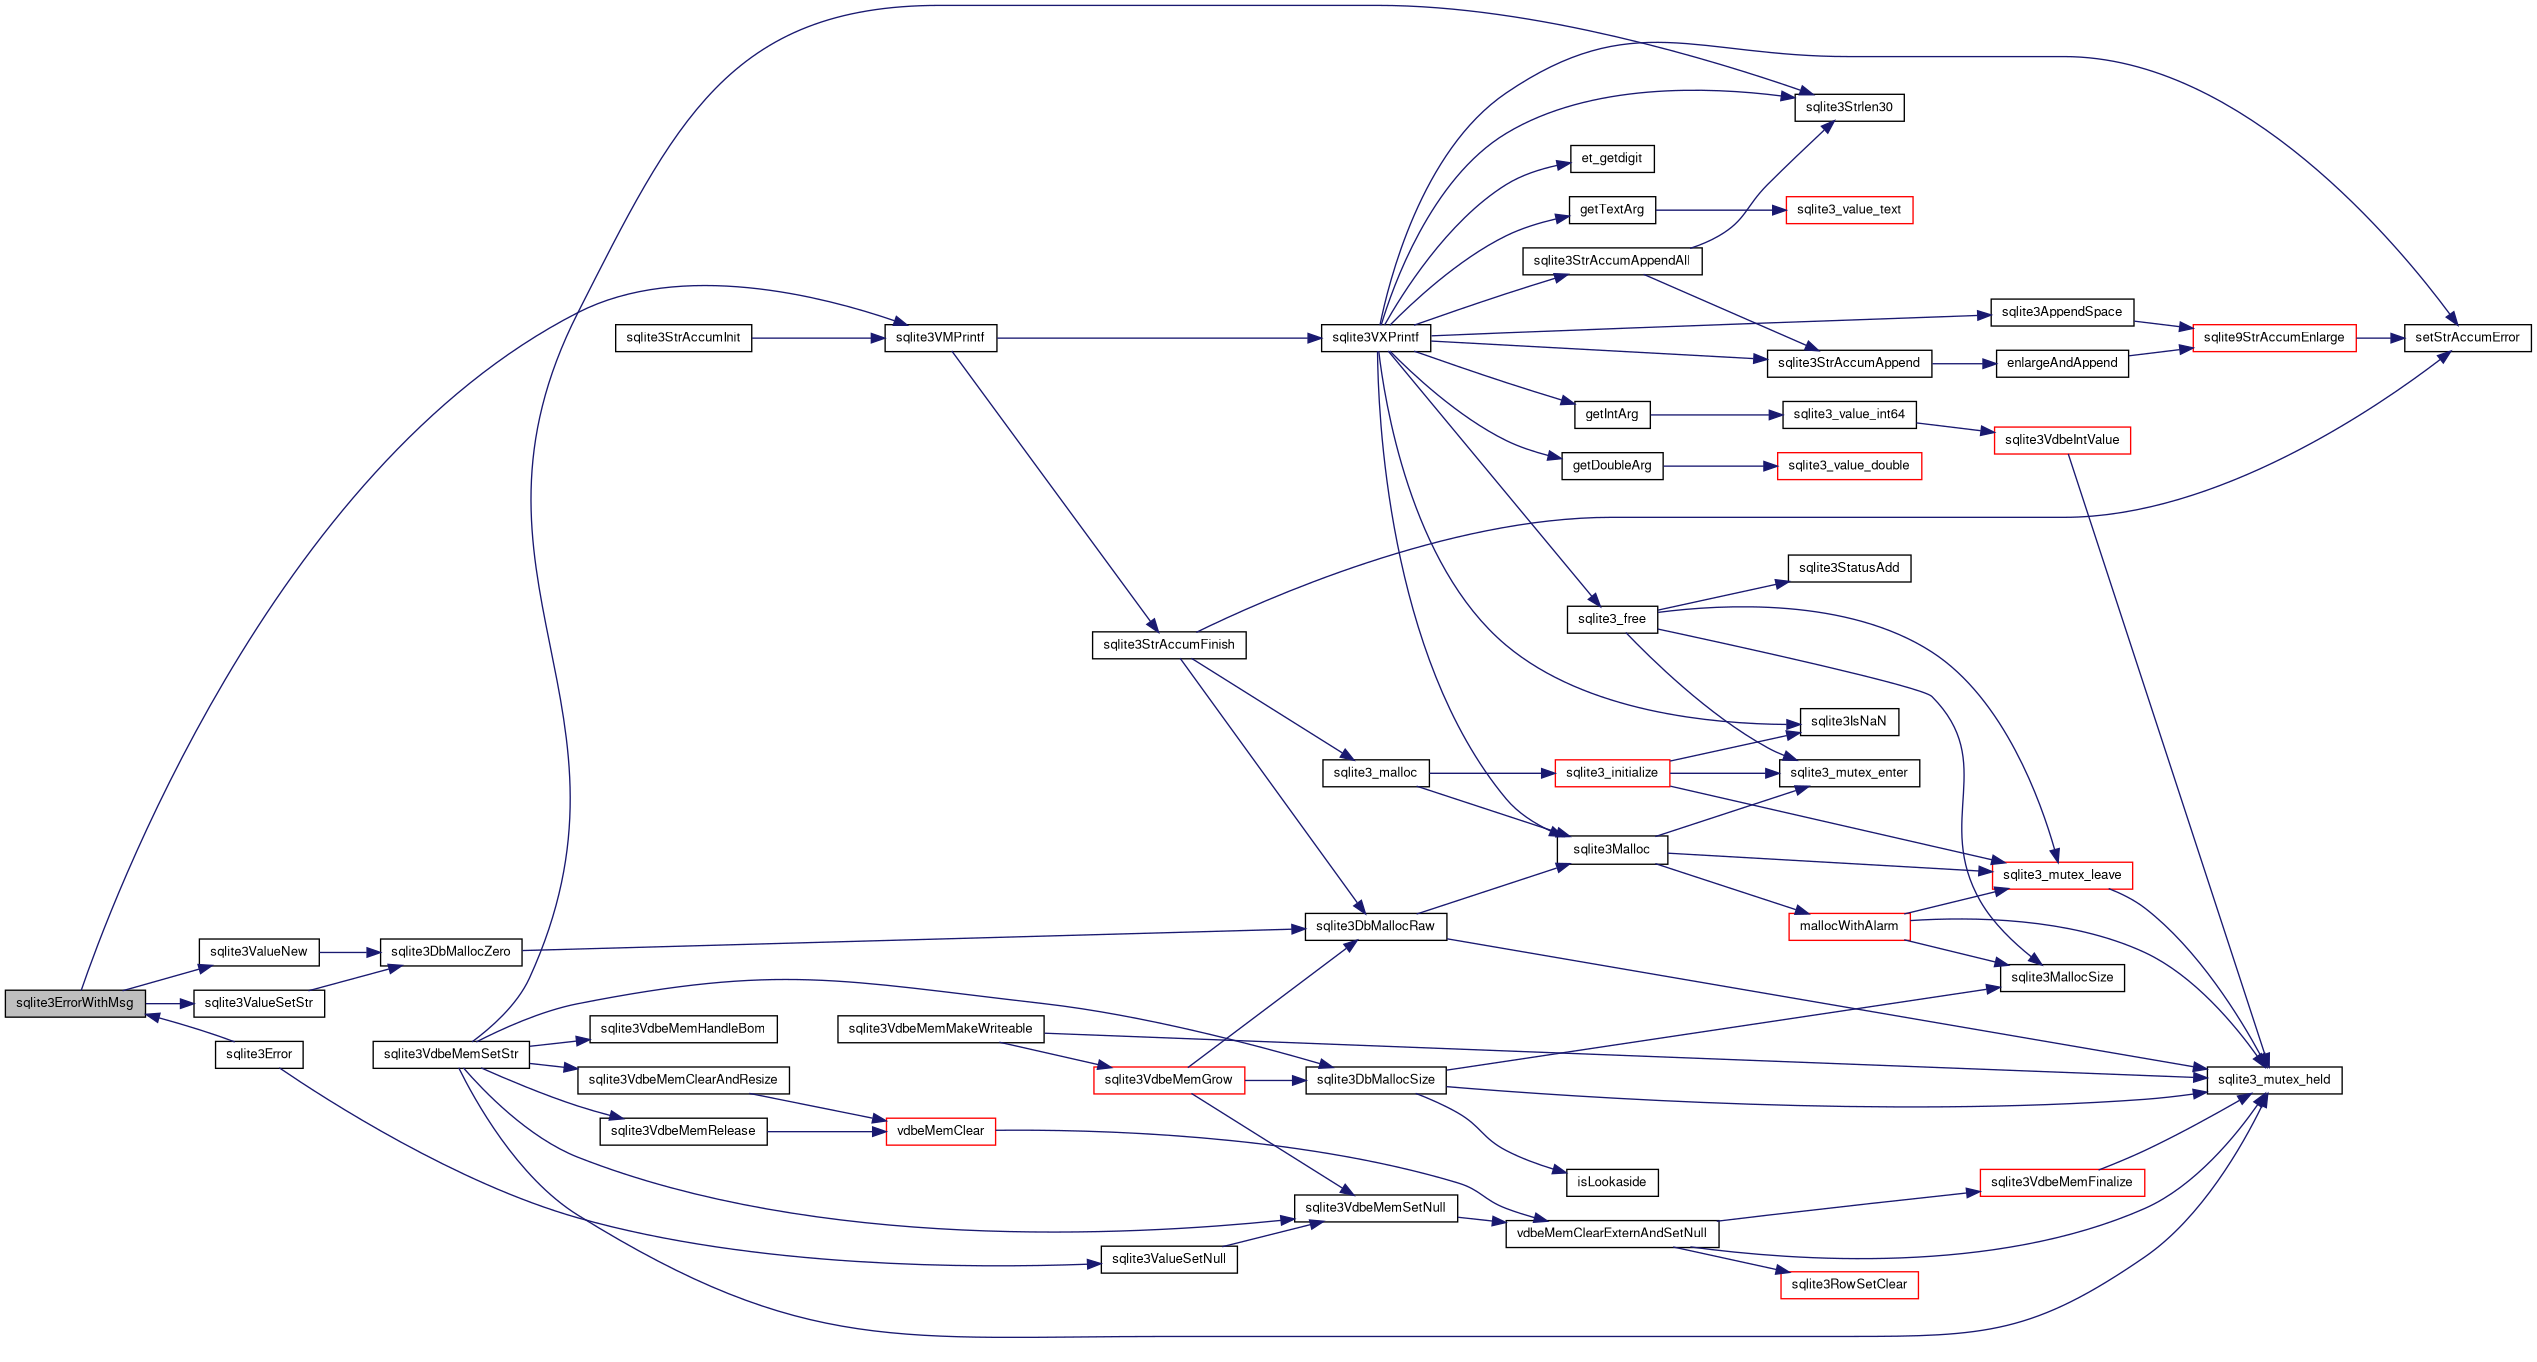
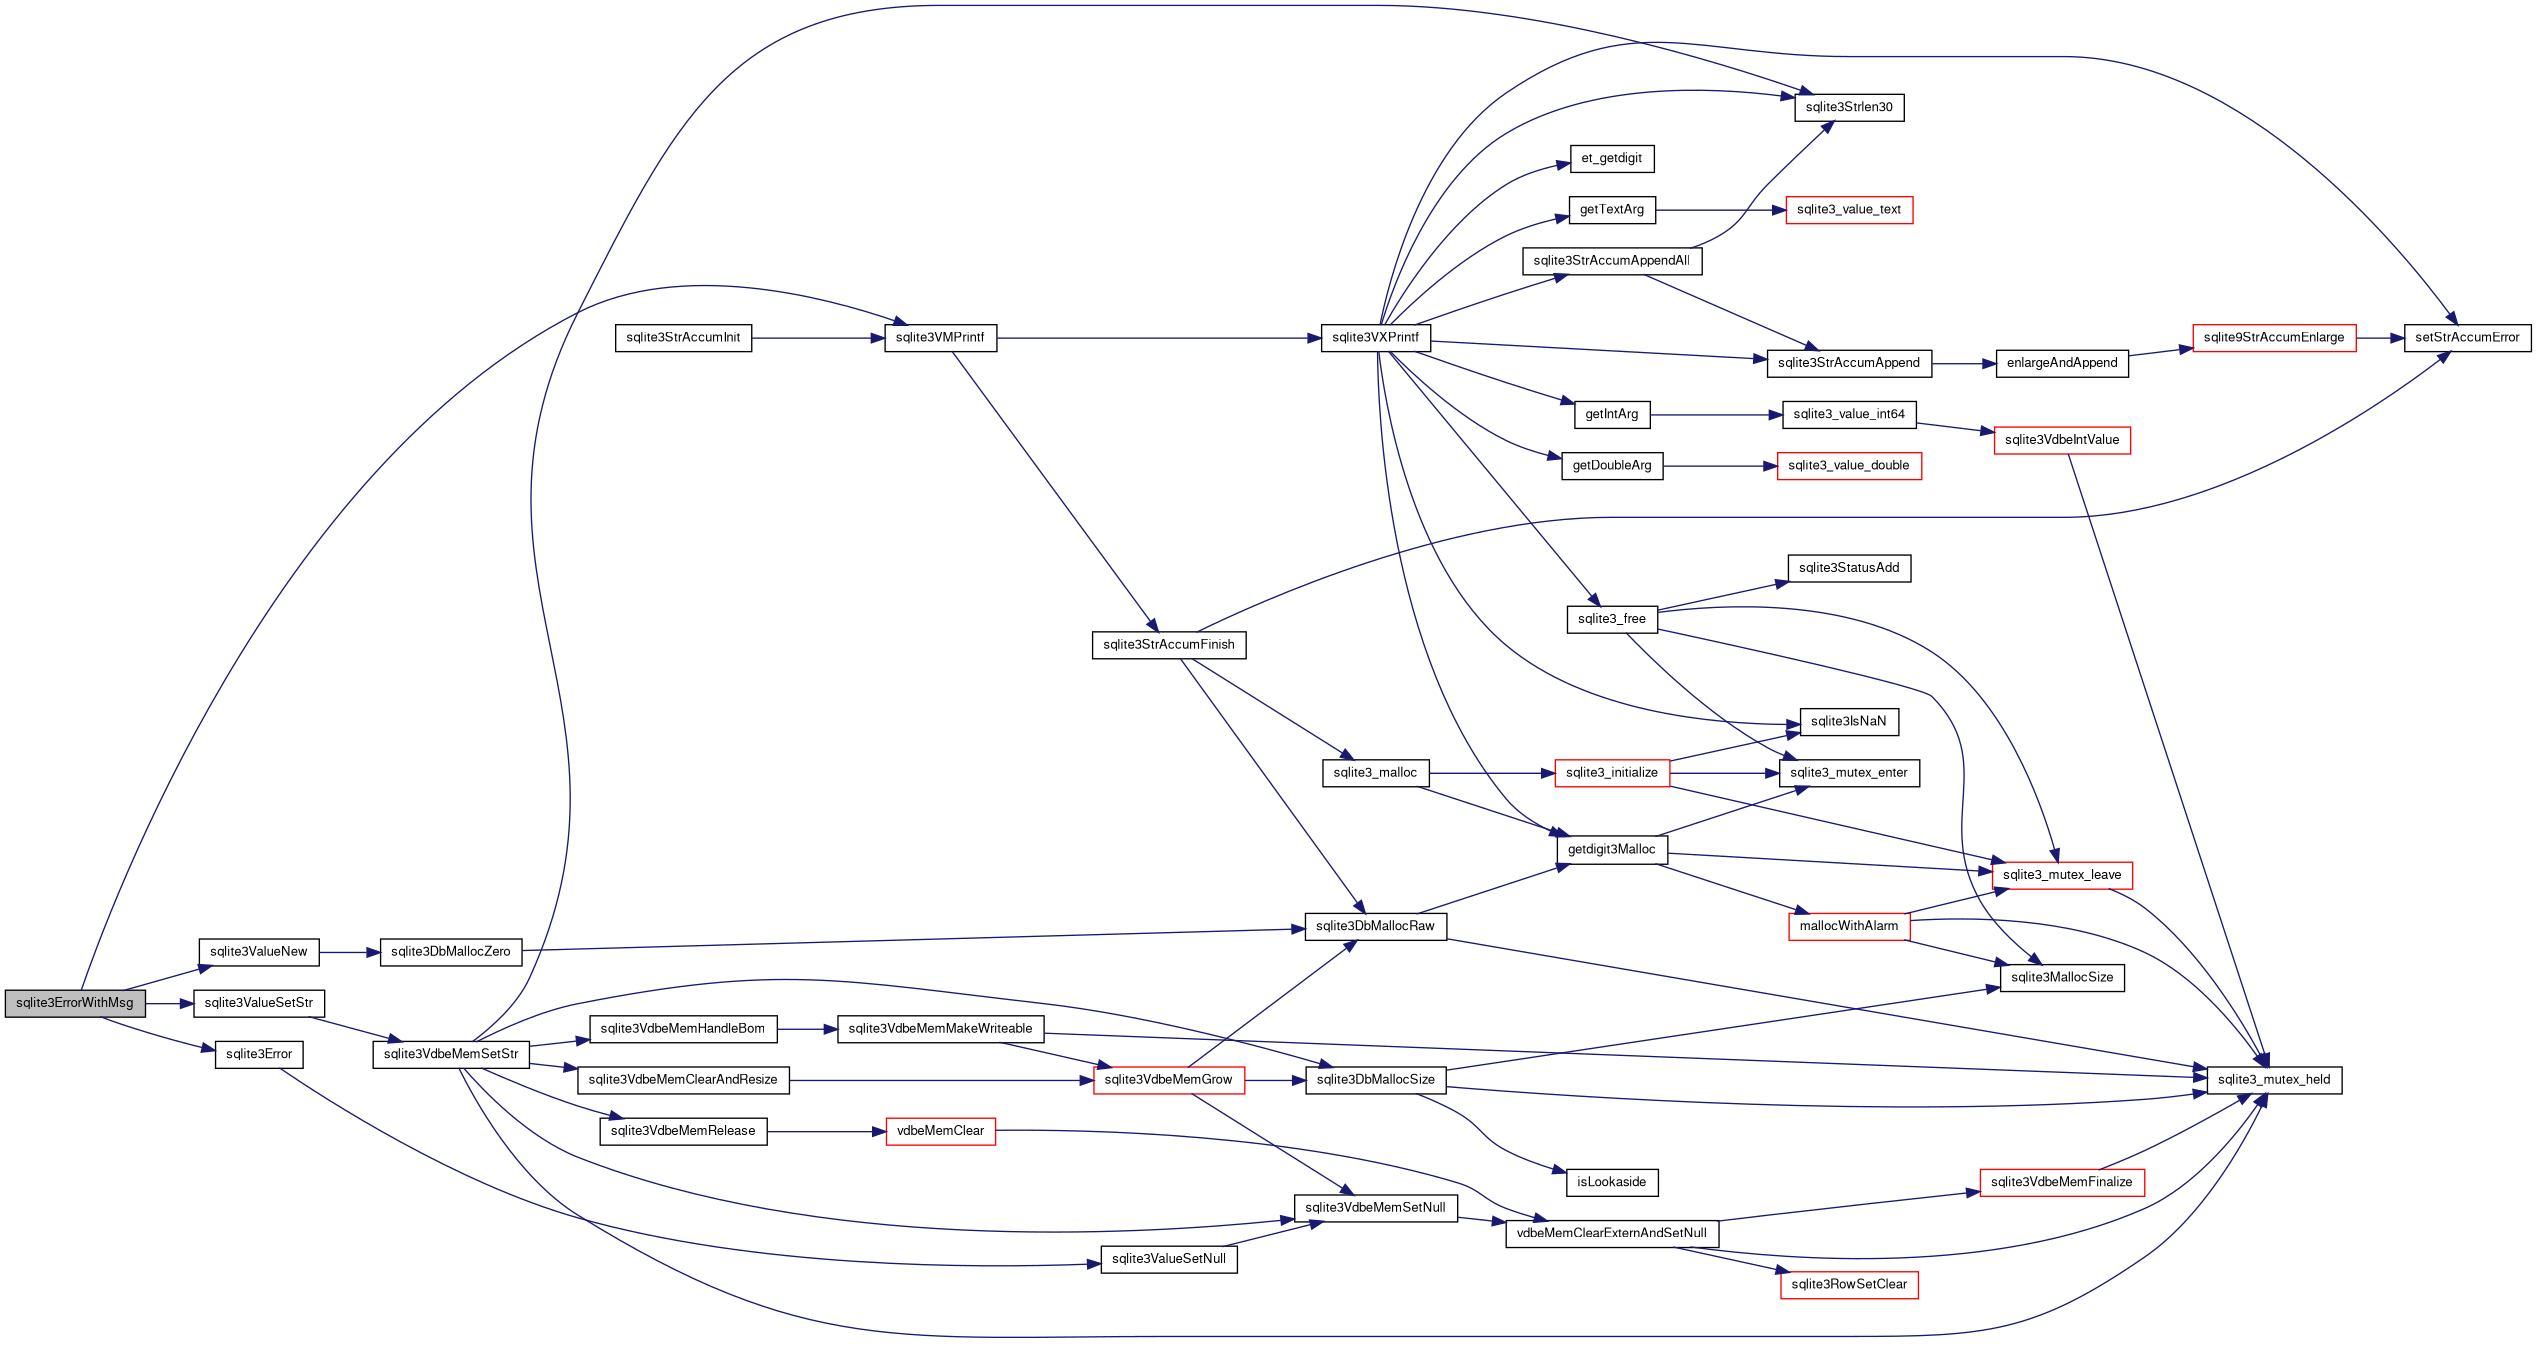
(2063, 313) -> none
(1613, 850) -> (1613, 850)
(349, 980) -> (349, 1027)
(197, 1029) -> (151, 1033)
none -> (801, 1029)
(811, 1106) -> (935, 1080)
